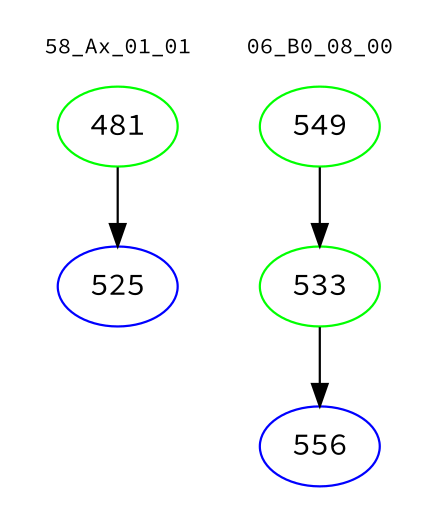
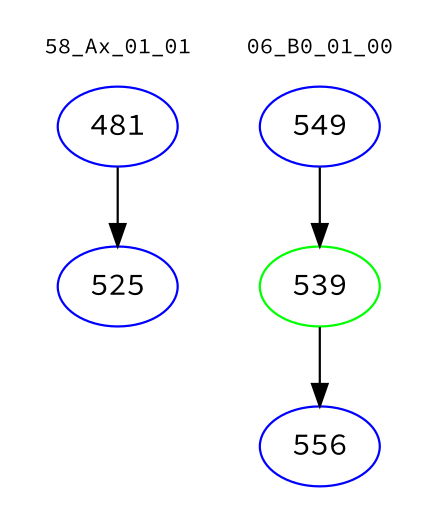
(321, 48) -> (321, 48)
(118, 127) -> (118, 127)
(320, 127) -> (320, 127)
(320, 286) -> (320, 286)
